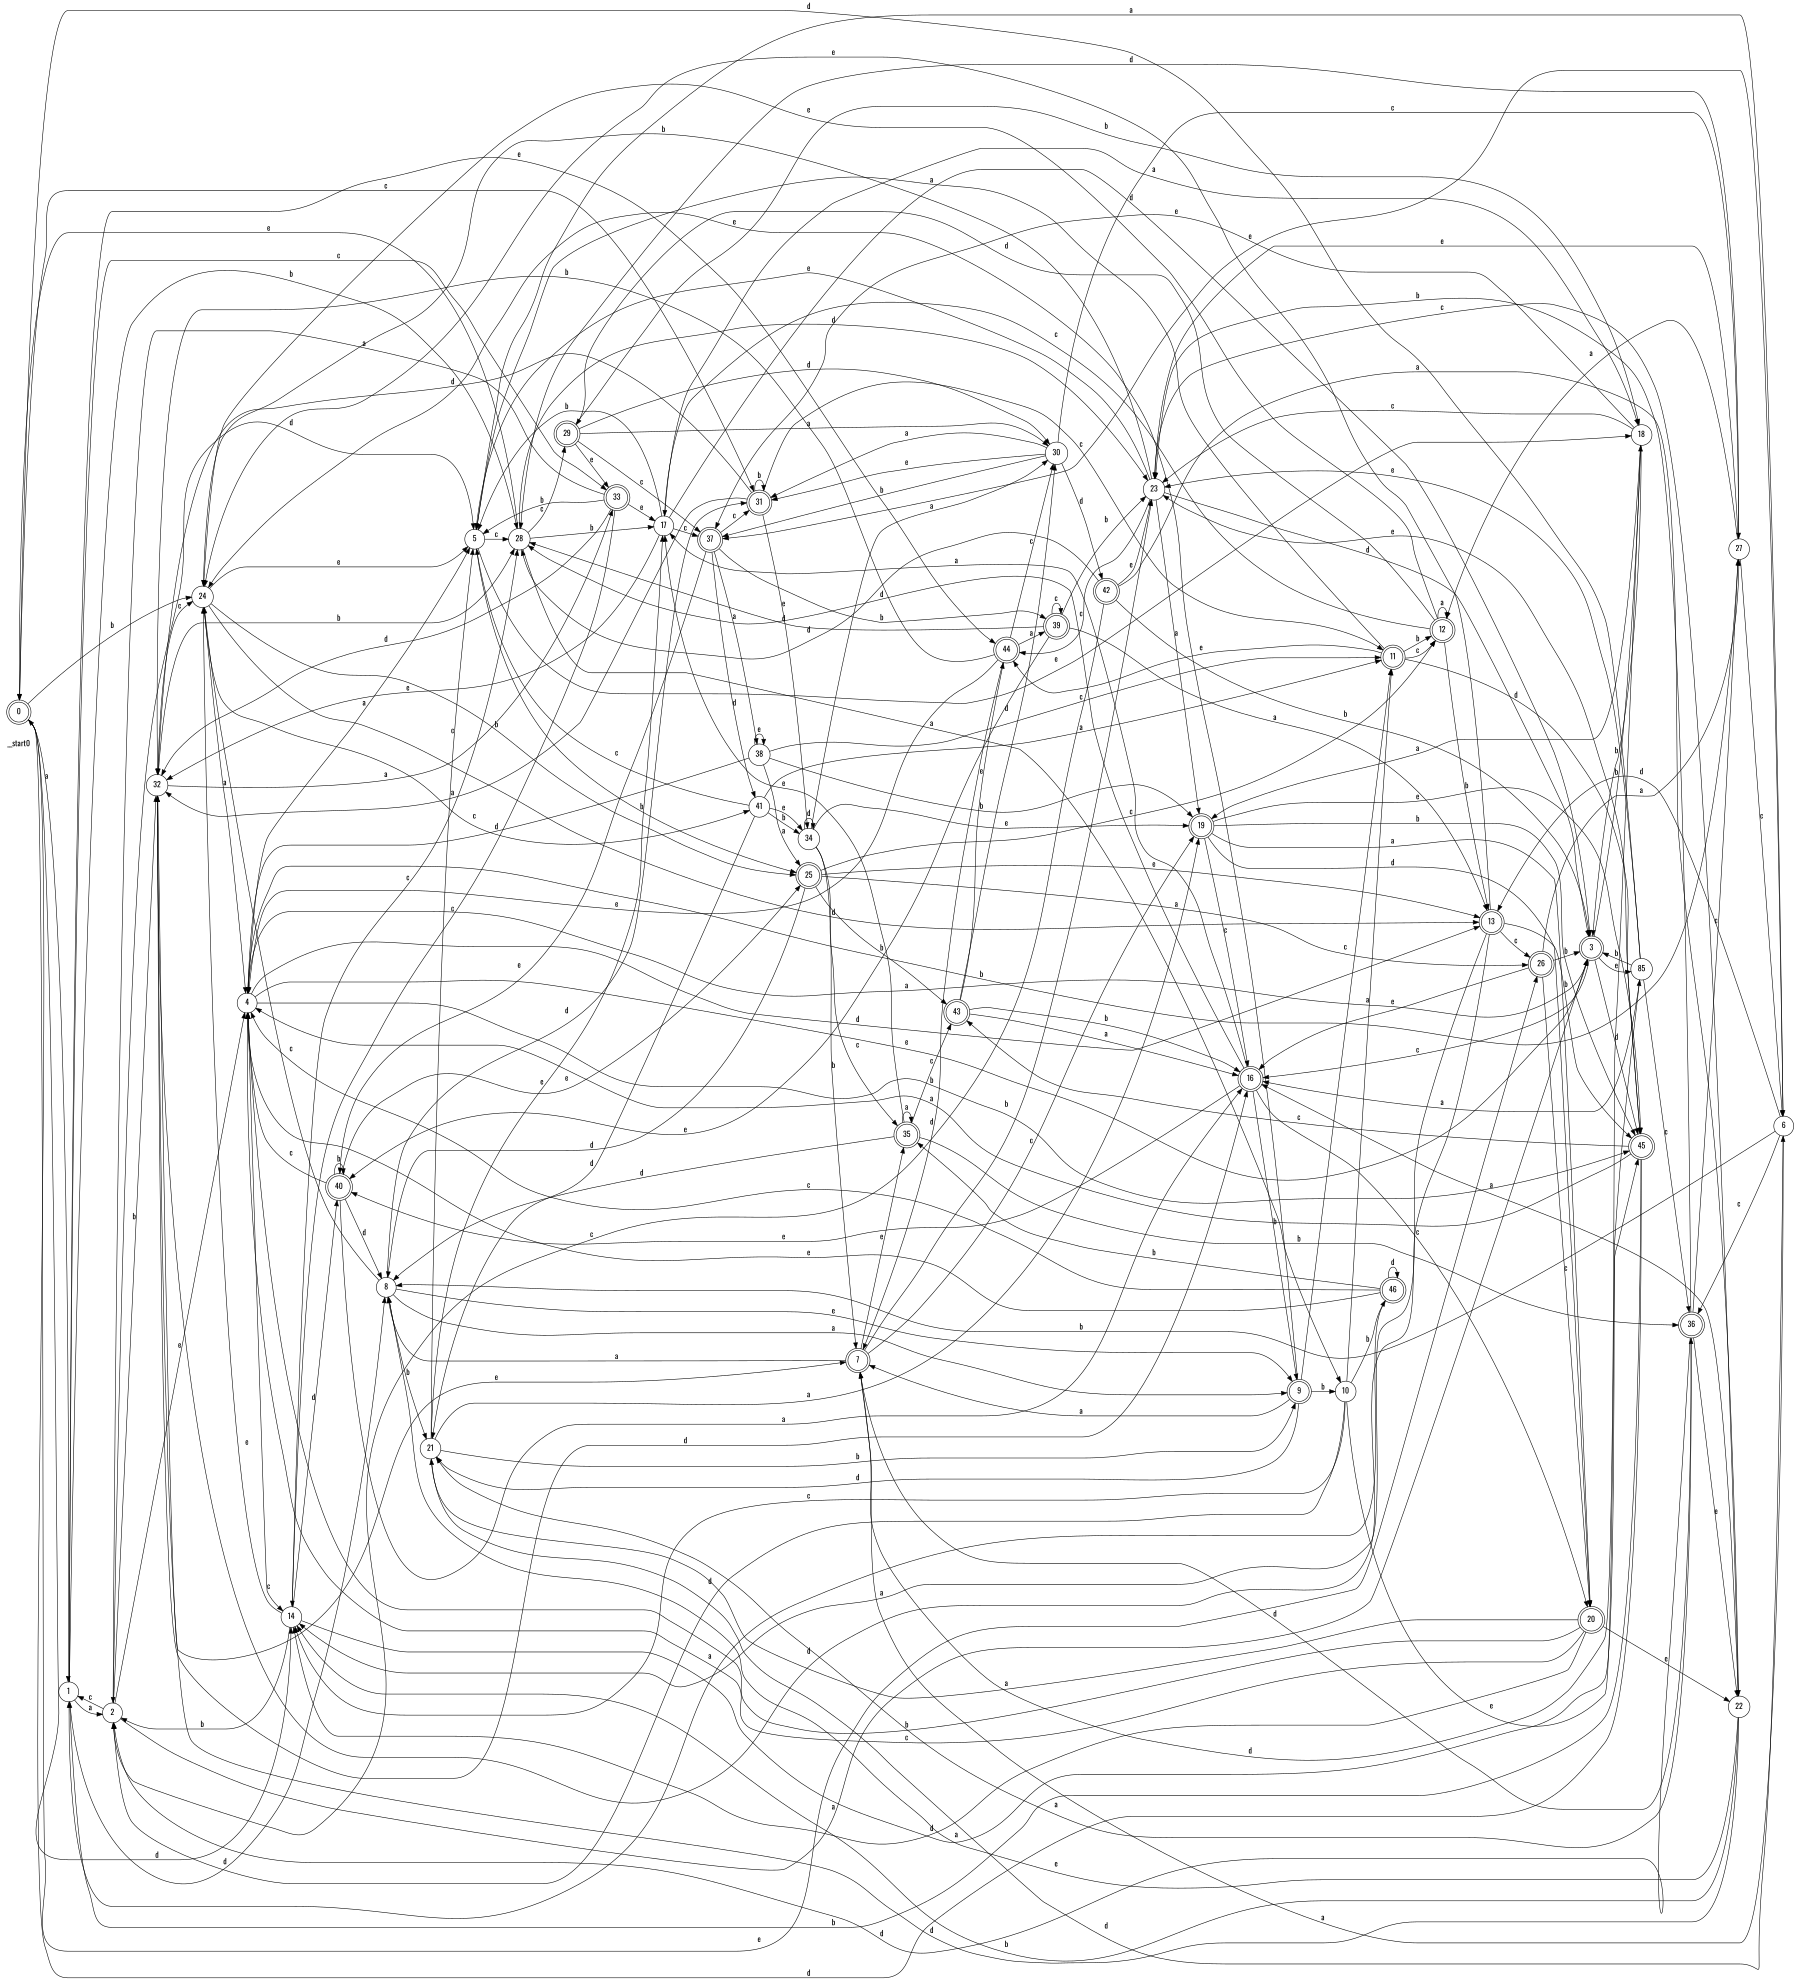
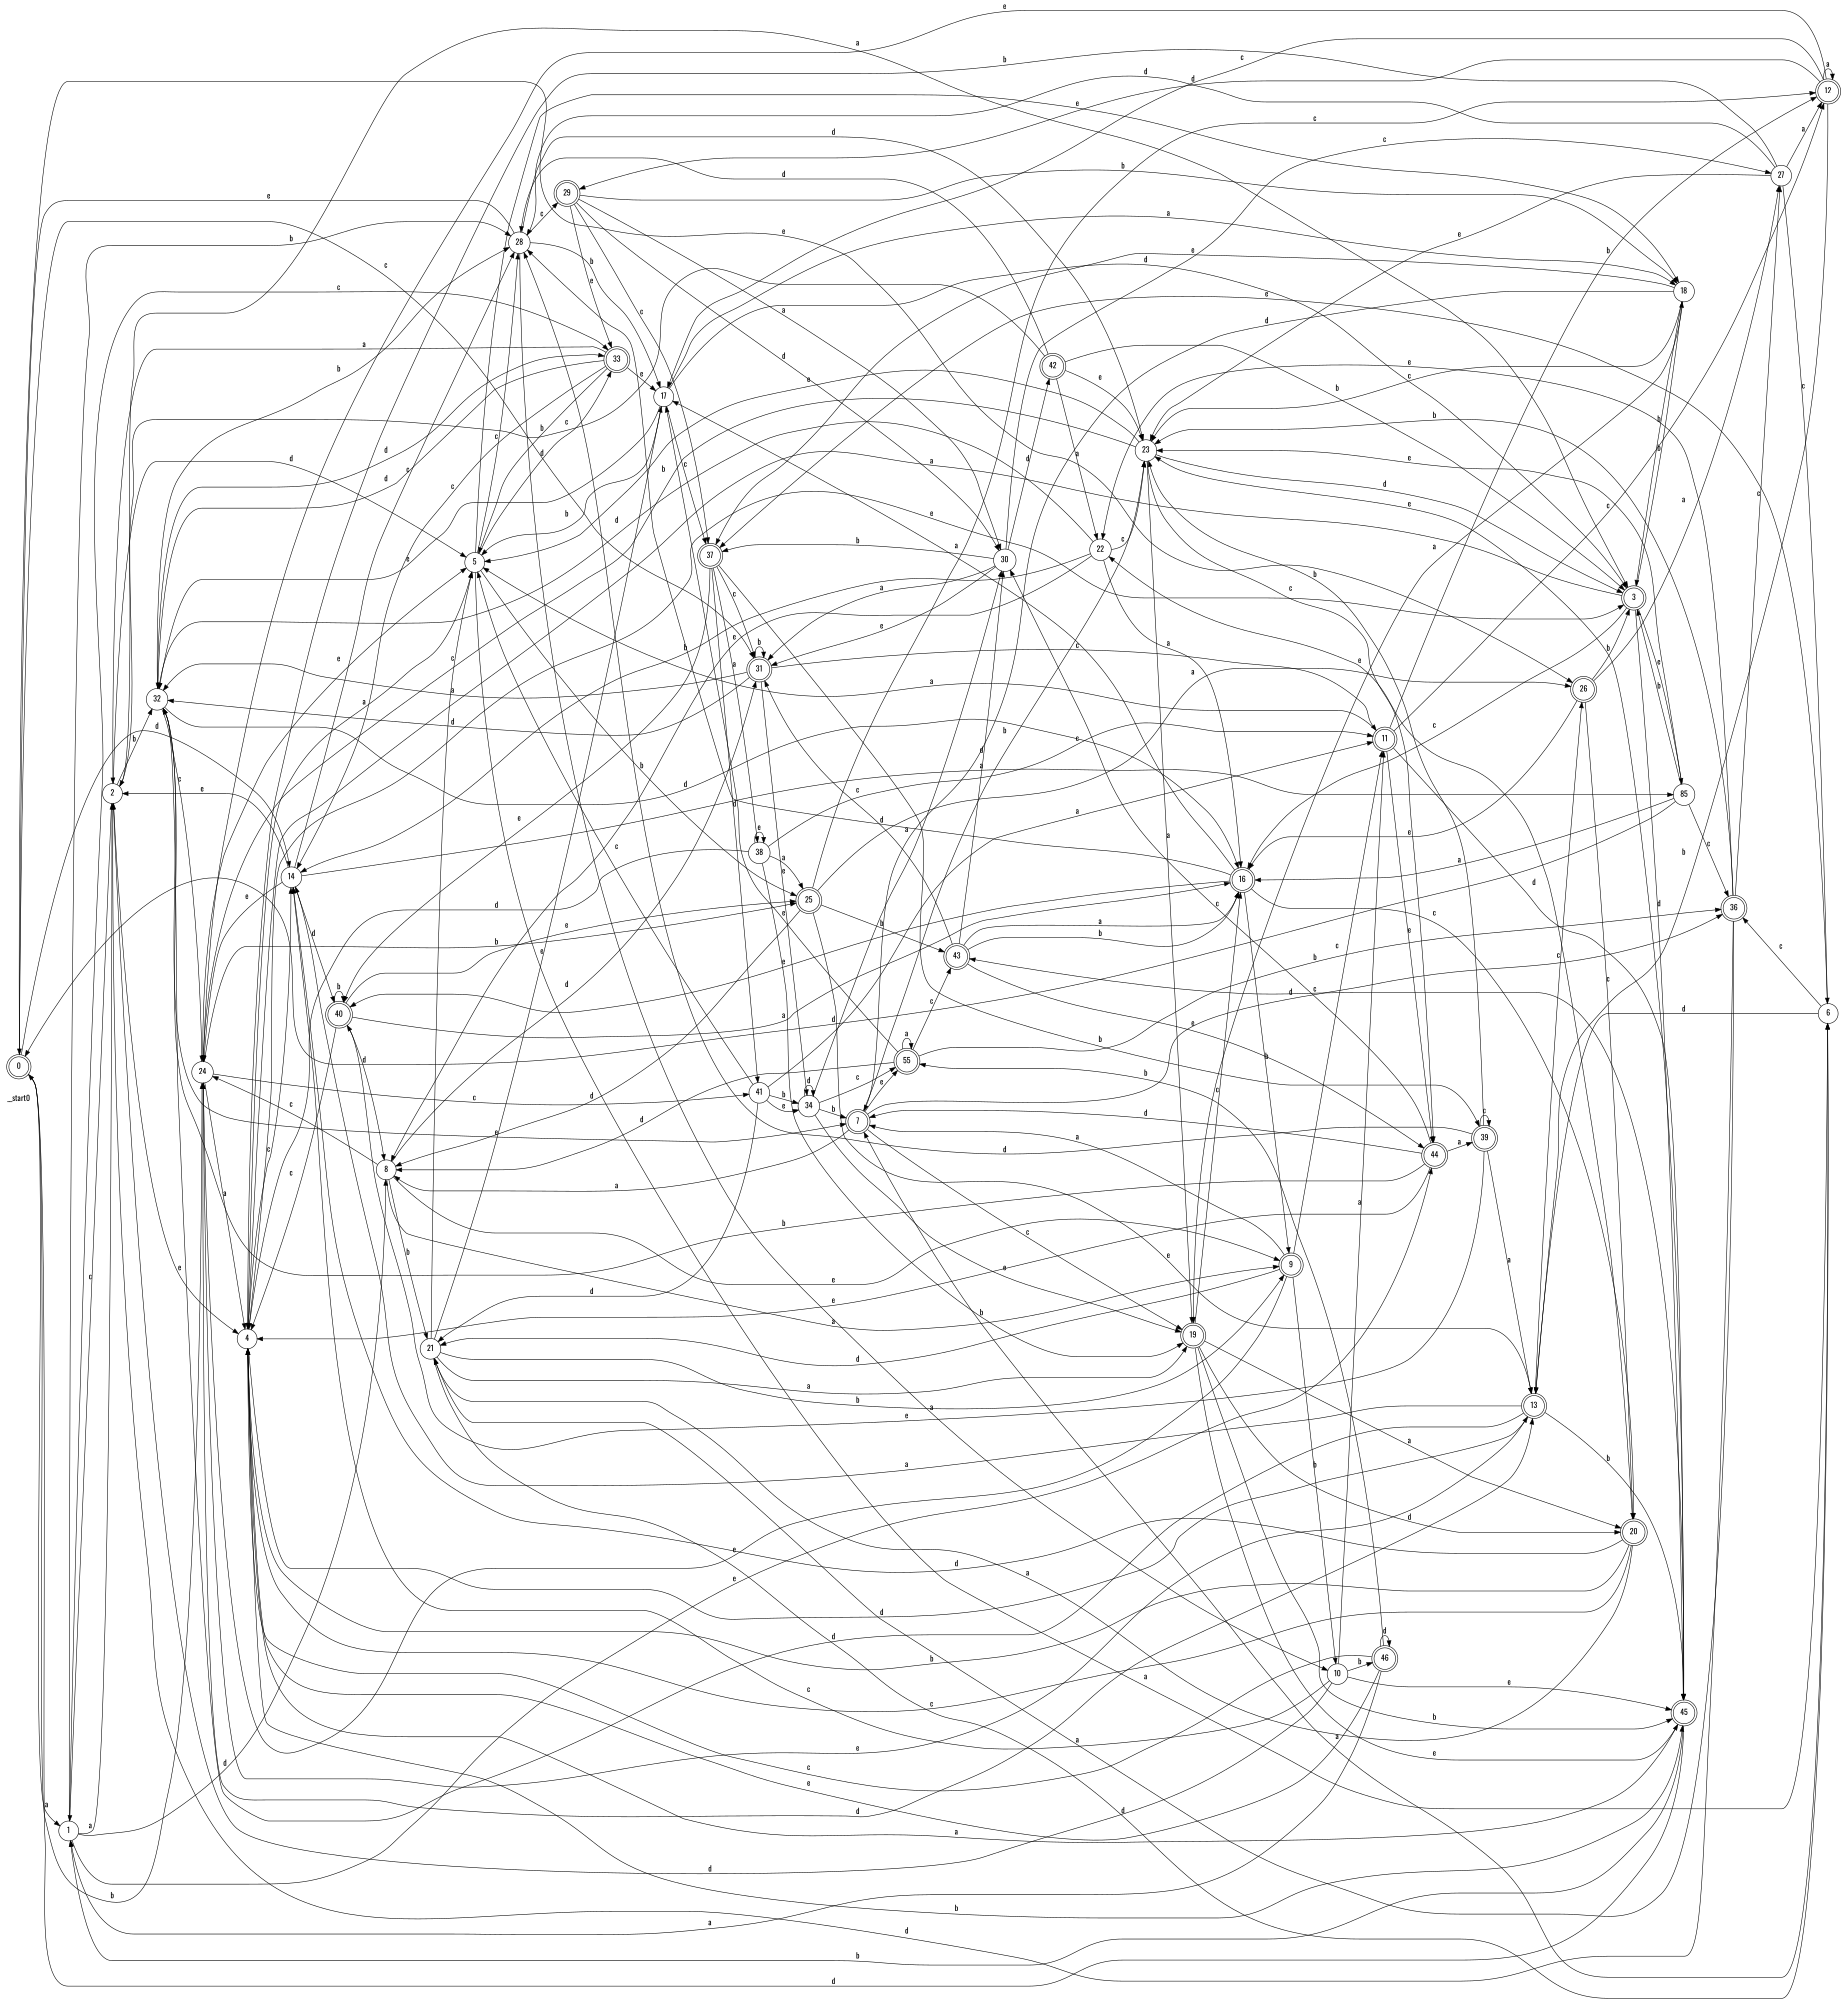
none -> (540, 462)
(386, 775) -> (386, 451)
none -> (865, 811)
(907, 1135) -> (907, 1061)
(1117, 1332) -> none
(203, 1725) -> (203, 789)
